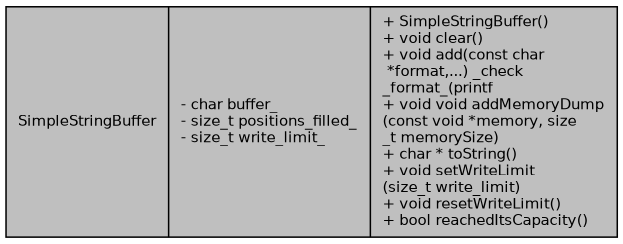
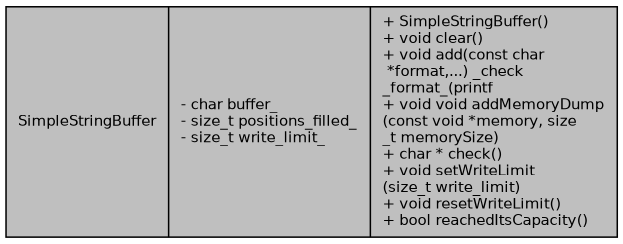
(450, 154) -> (443, 154)
